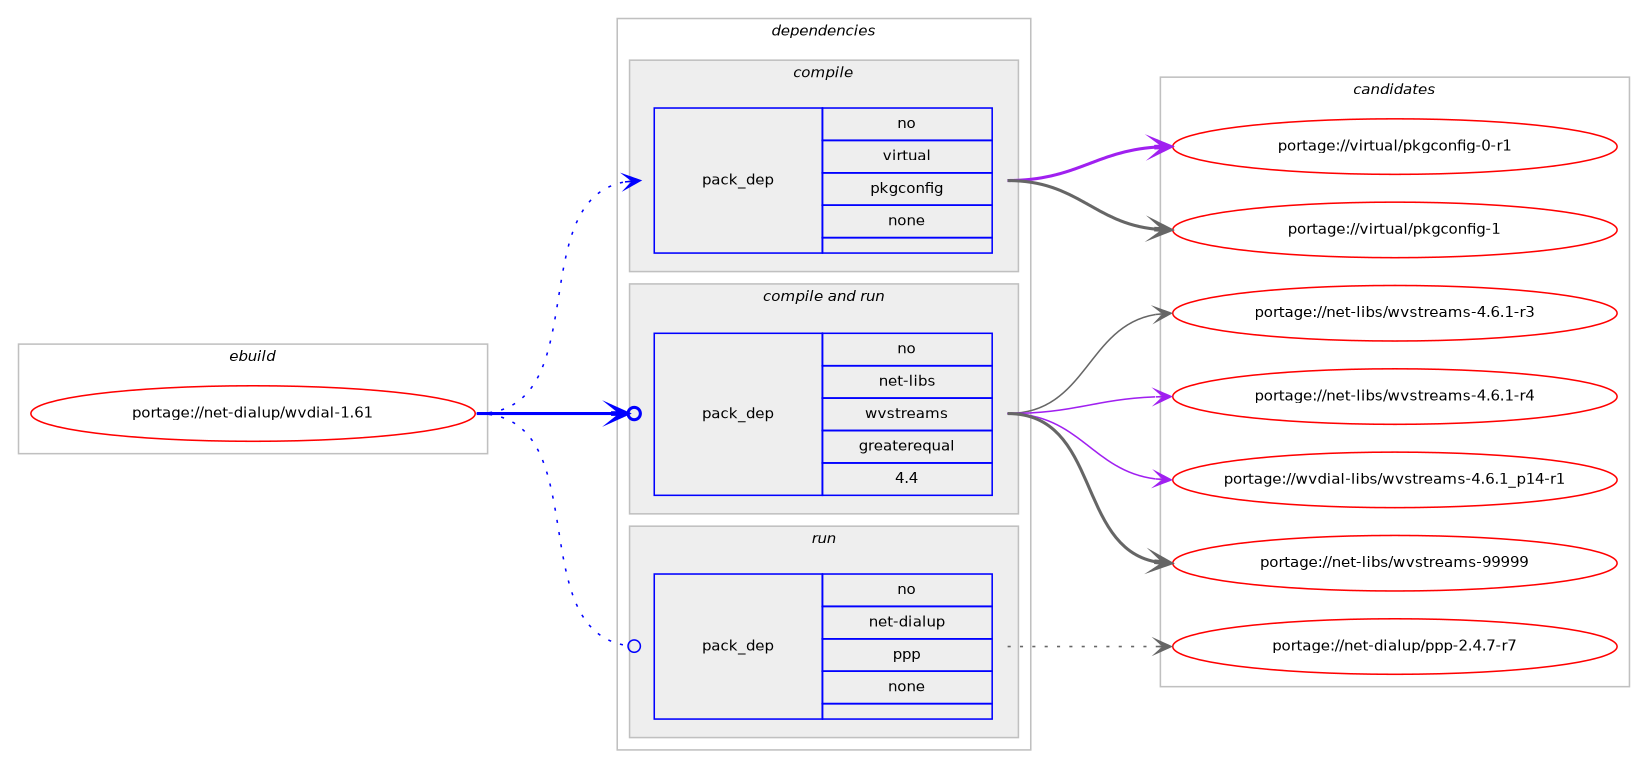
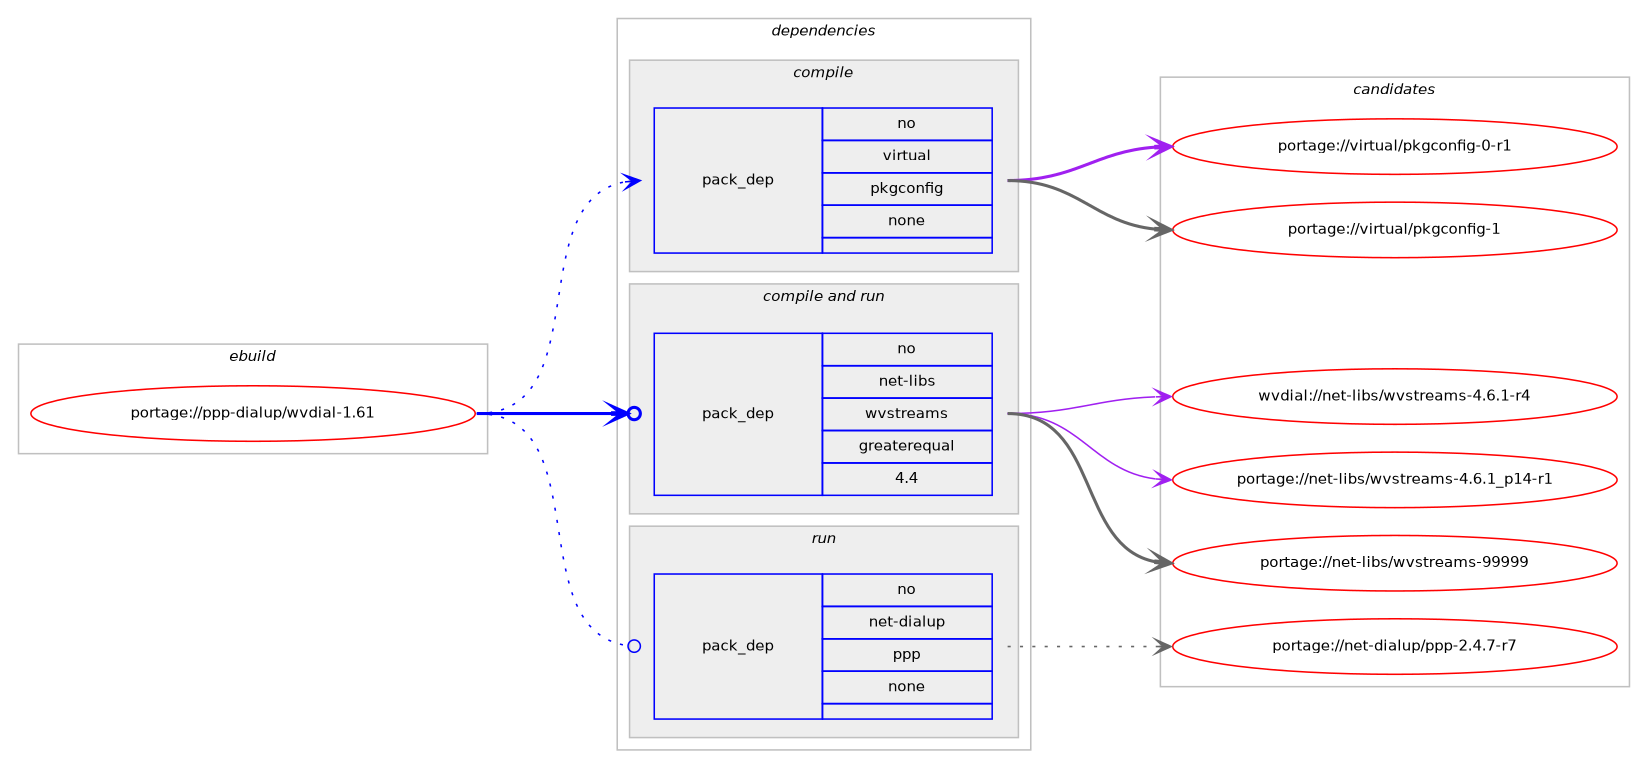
(1395, 313) -> none
(1395, 397) -> (1395, 397)
(253, 414) -> (253, 414)
(1395, 480) -> (1395, 480)
